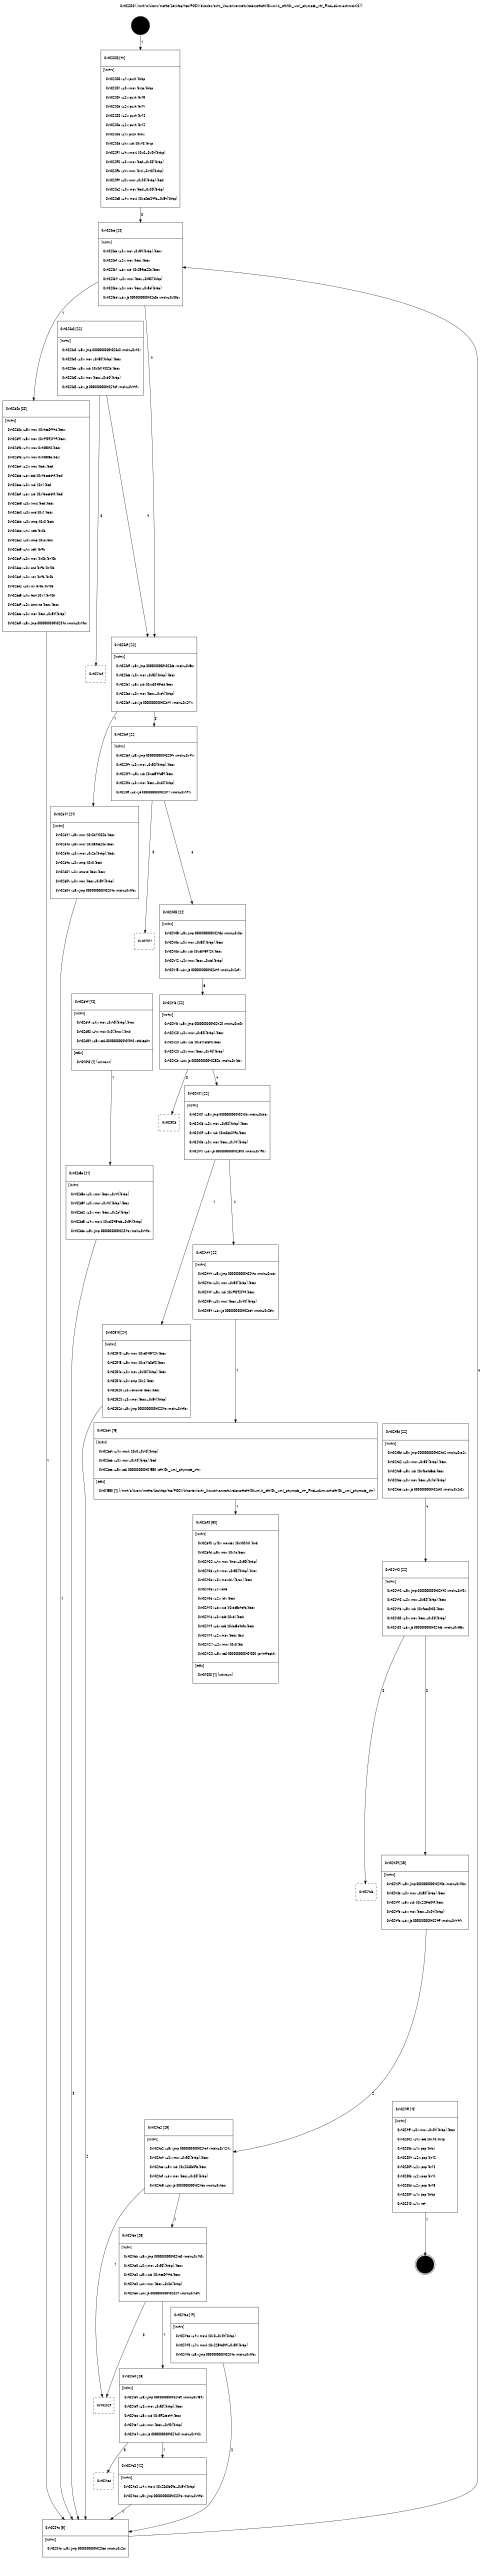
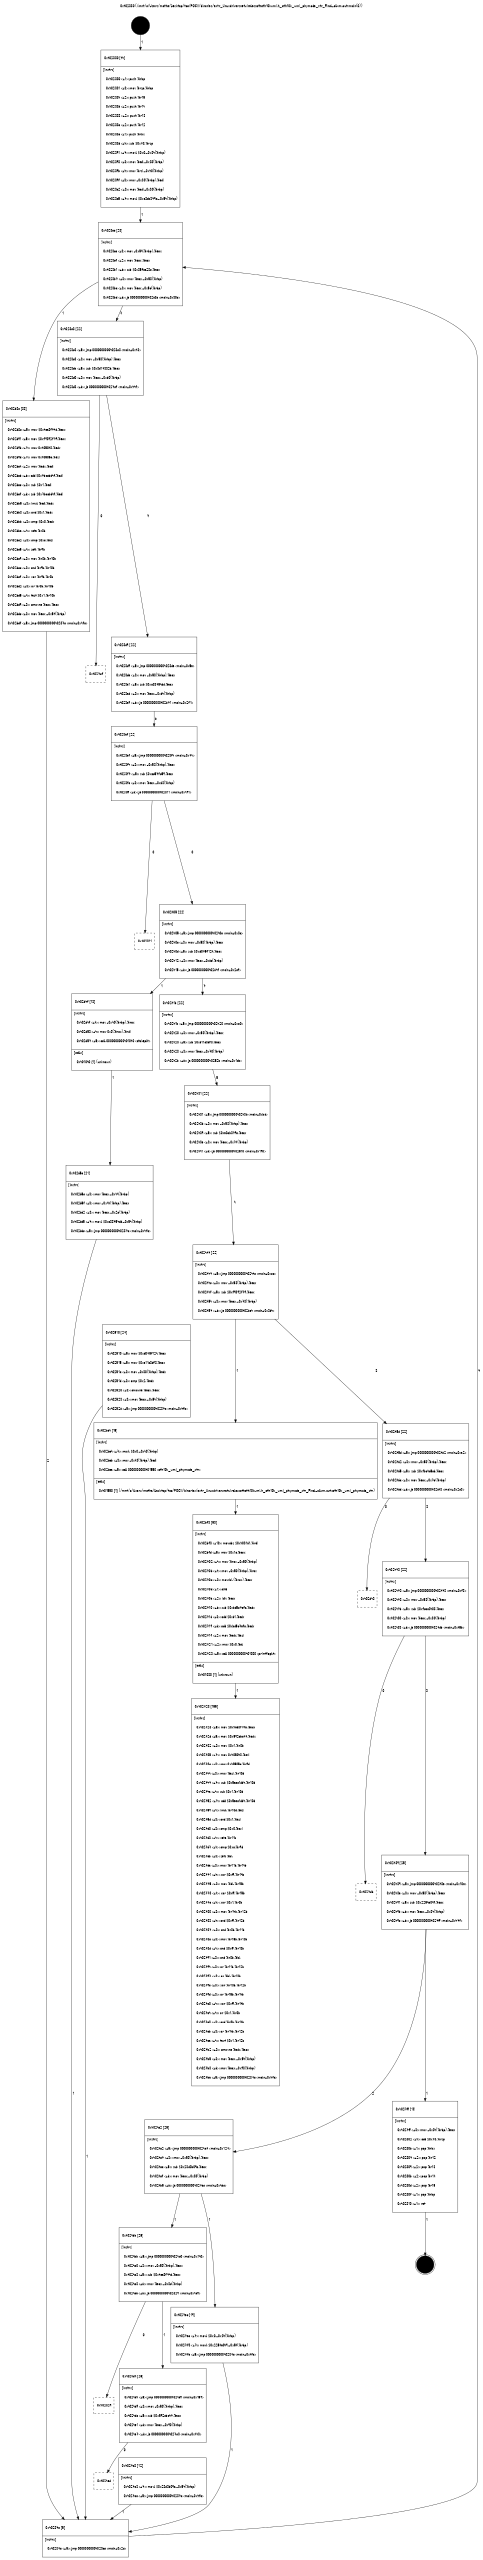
(142, 215) -> (142, 215)
(153, 470) -> (120, 312)
(155, 719) -> (155, 719)
(95, 852) -> none
(192, 852) -> (192, 852)
none -> (159, 985)
(204, 986) -> (204, 986)
(217, 1078) -> (217, 1078)
(169, 1123) -> none
(189, 1241) -> none
none -> (330, 1370)
(48, 1461) -> (48, 1461)
(427, 1507) -> (427, 1507)
none -> (367, 1599)
none -> (236, 1892)
none -> (425, 2014)
(73, 2094) -> (73, 2094)
(87, 2157) -> (87, 2157)
(98, 2285) -> (212, 2248)
(163, 2449) -> none
(232, 2450) -> (232, 2450)
